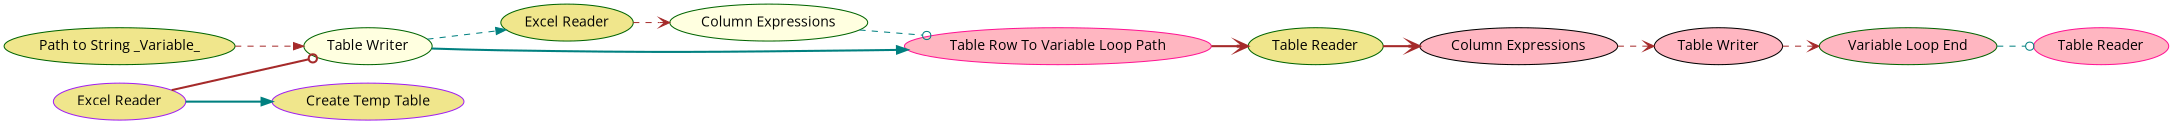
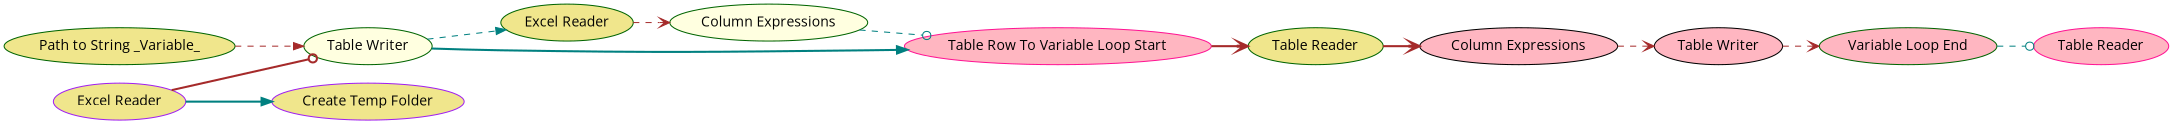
(1058, 46) -> (1058, 46)
(368, 102) -> (368, 102)
